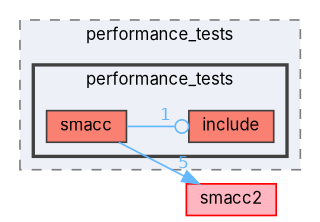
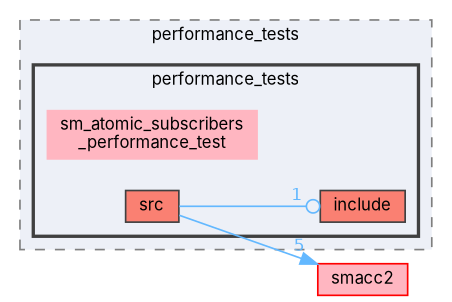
(87, 126) -> (152, 206)
none -> (152, 135)
